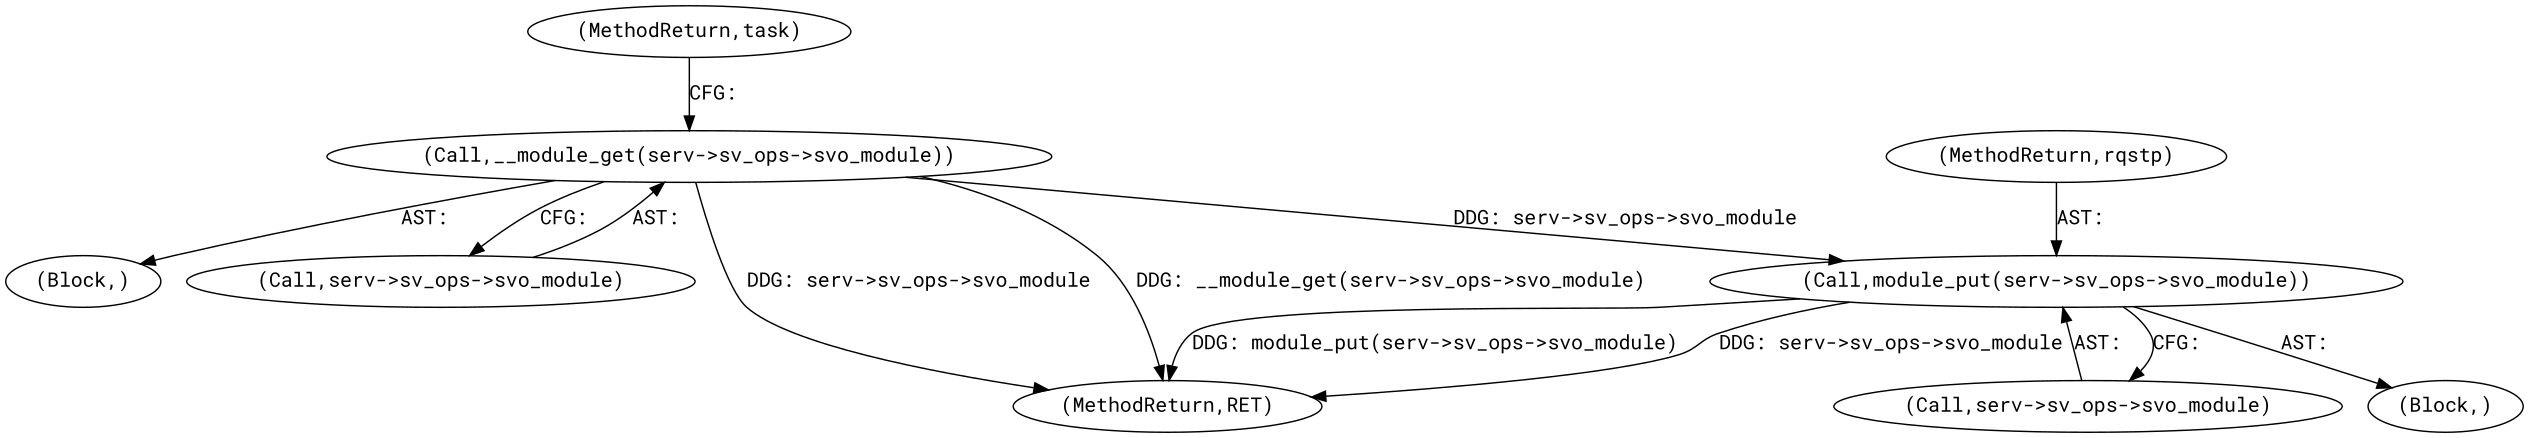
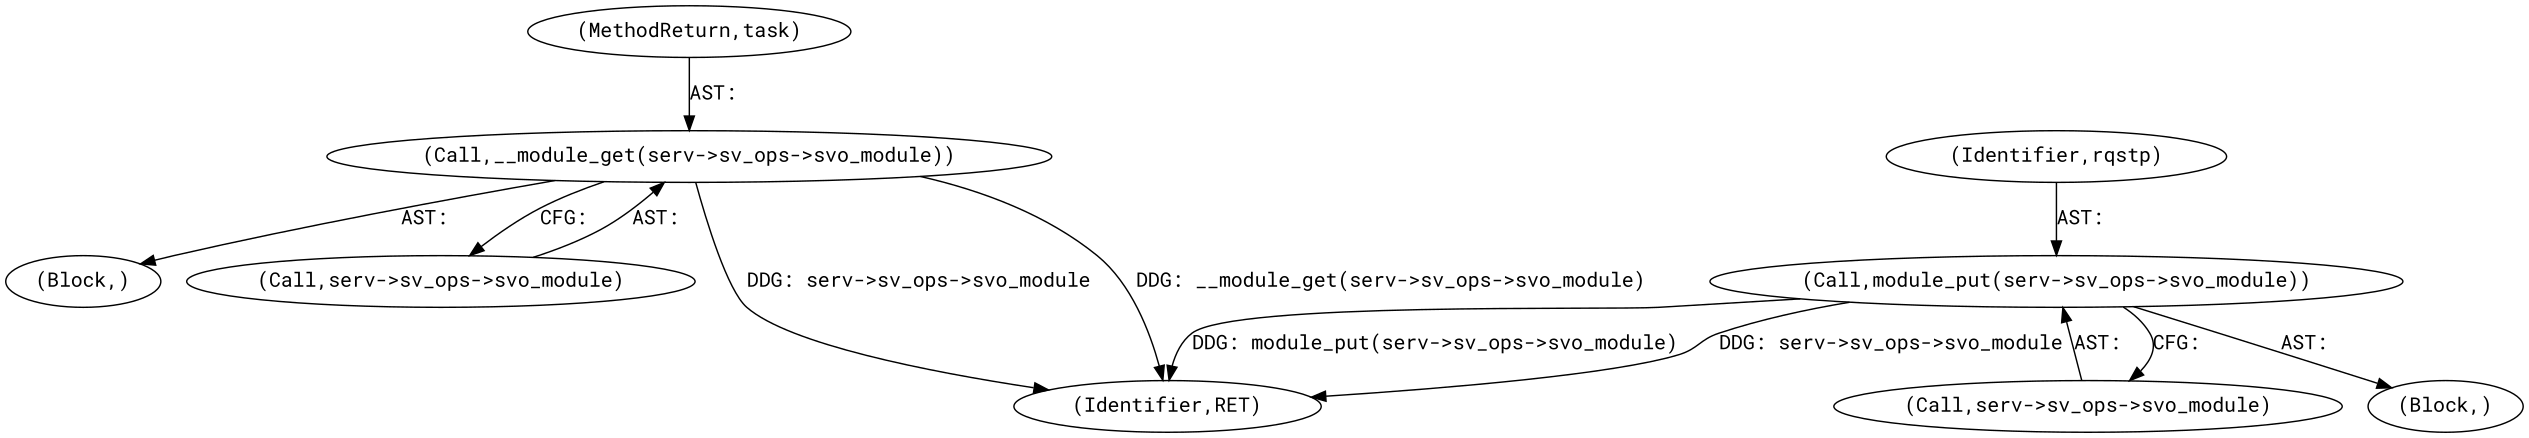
(719, 94) -> (719, 94)
(2057, 157) -> (2057, 157)
(1367, 219) -> none
(1168, 406) -> (1168, 406)
